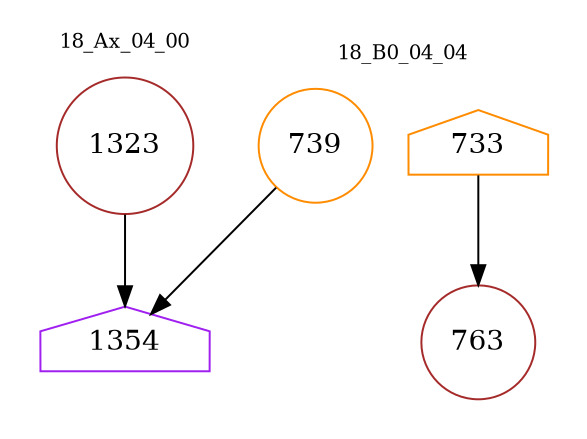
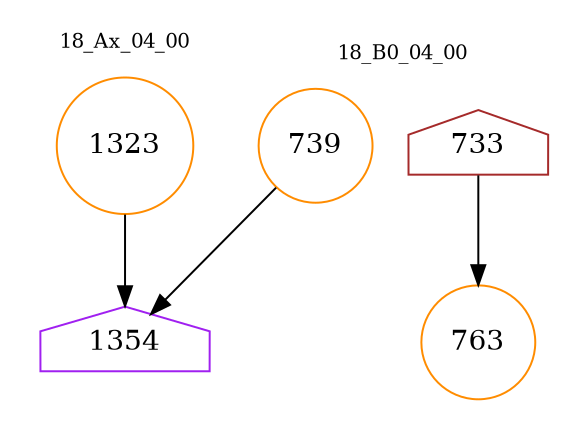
(403, 54) -> (403, 54)
(125, 146) -> (125, 146)
(478, 146) -> (478, 146)
(478, 342) -> (478, 342)
